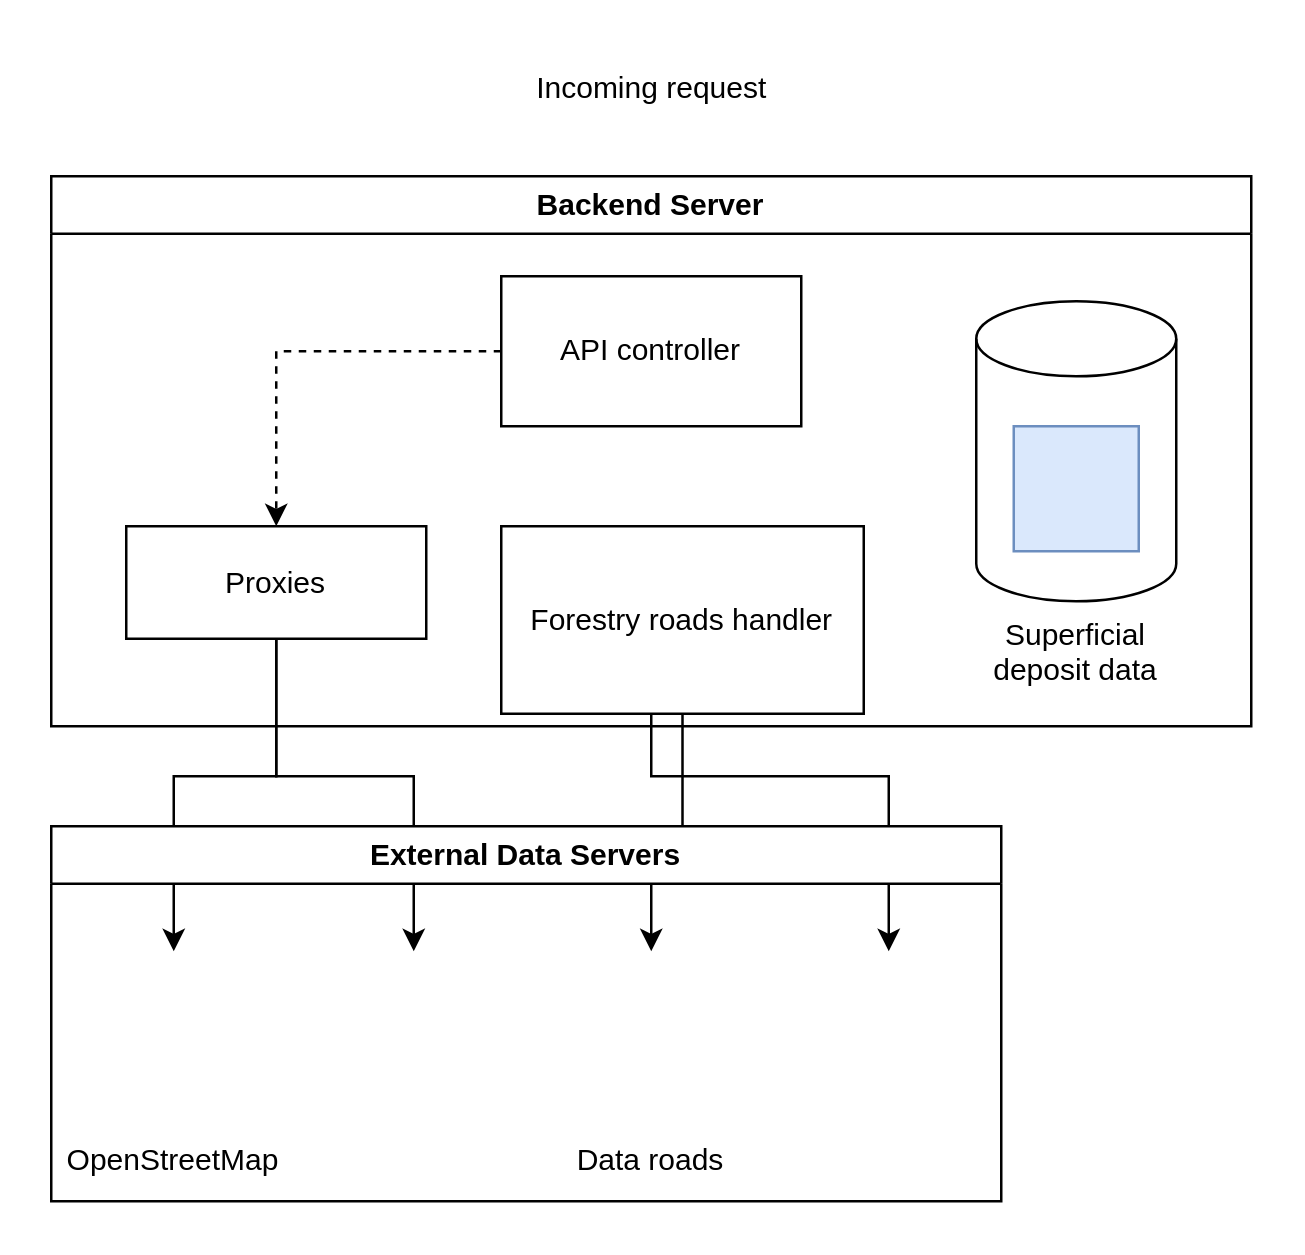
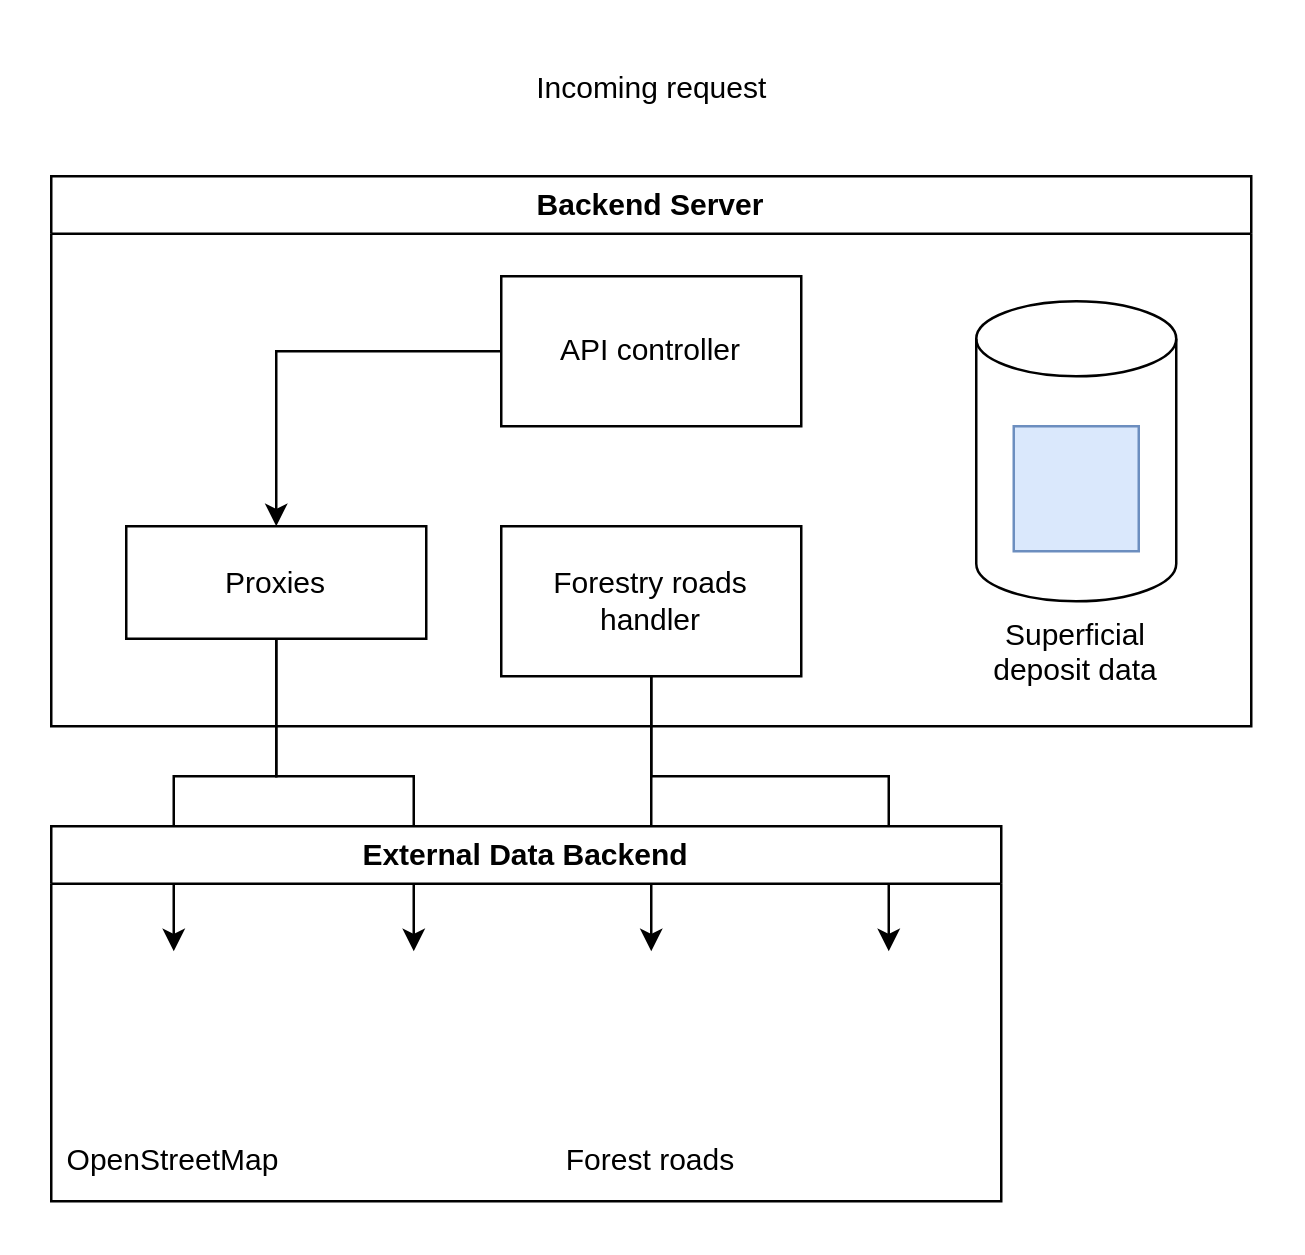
(310, 351) -> (310, 351)
(683, 620) -> (651, 601)
(526, 856) -> (526, 856)
(650, 1160) -> (650, 1160)
